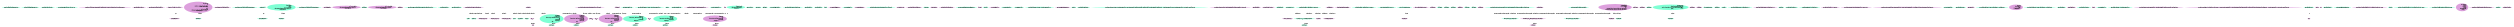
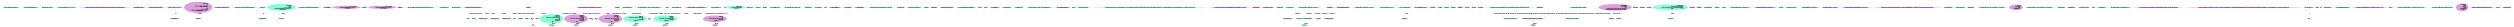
(914, 7) -> (914, 7)
(529, 22) -> (535, 15)
